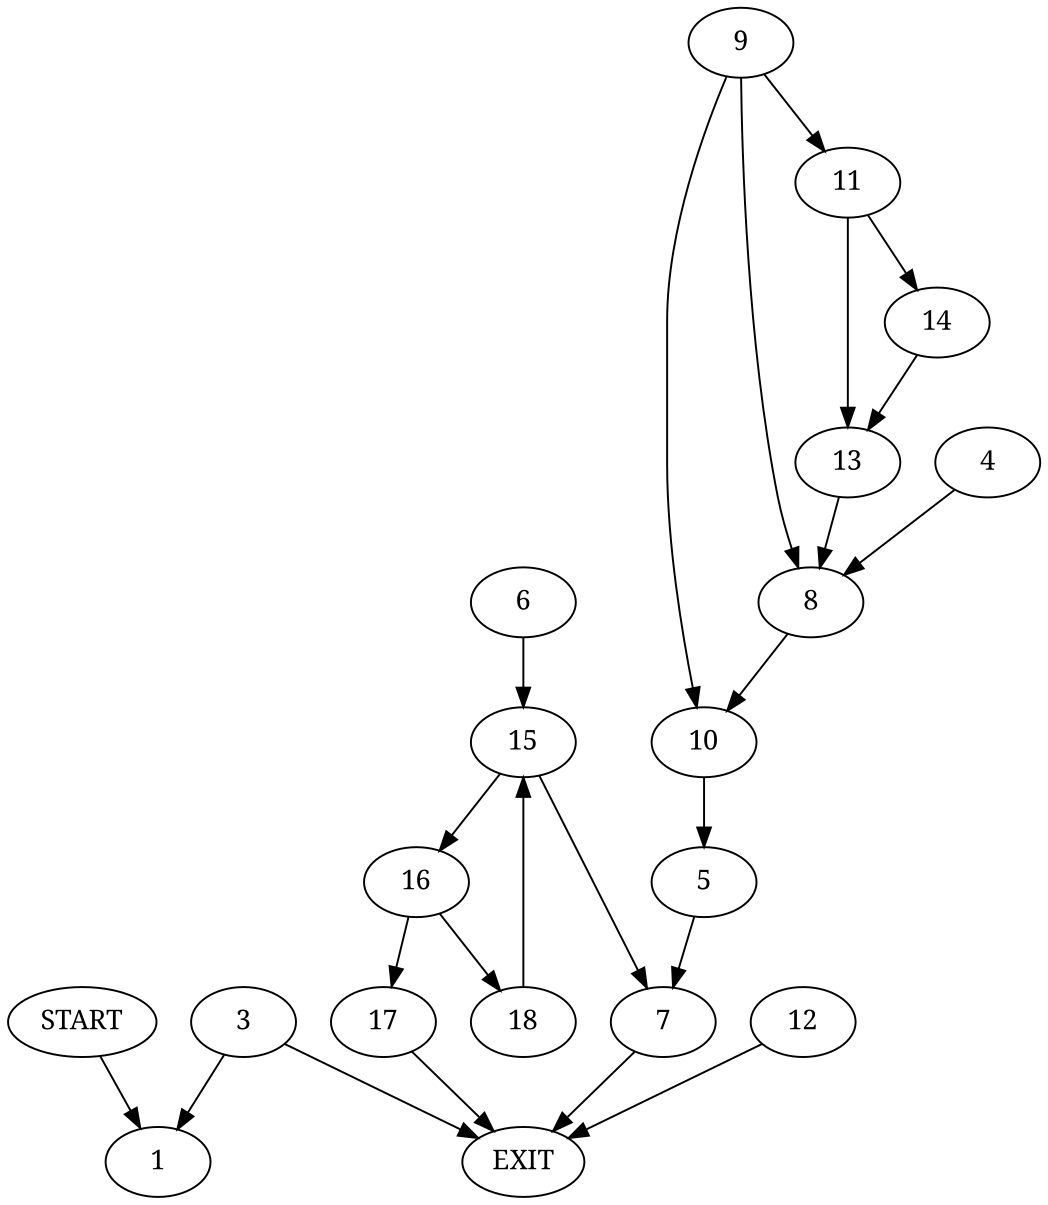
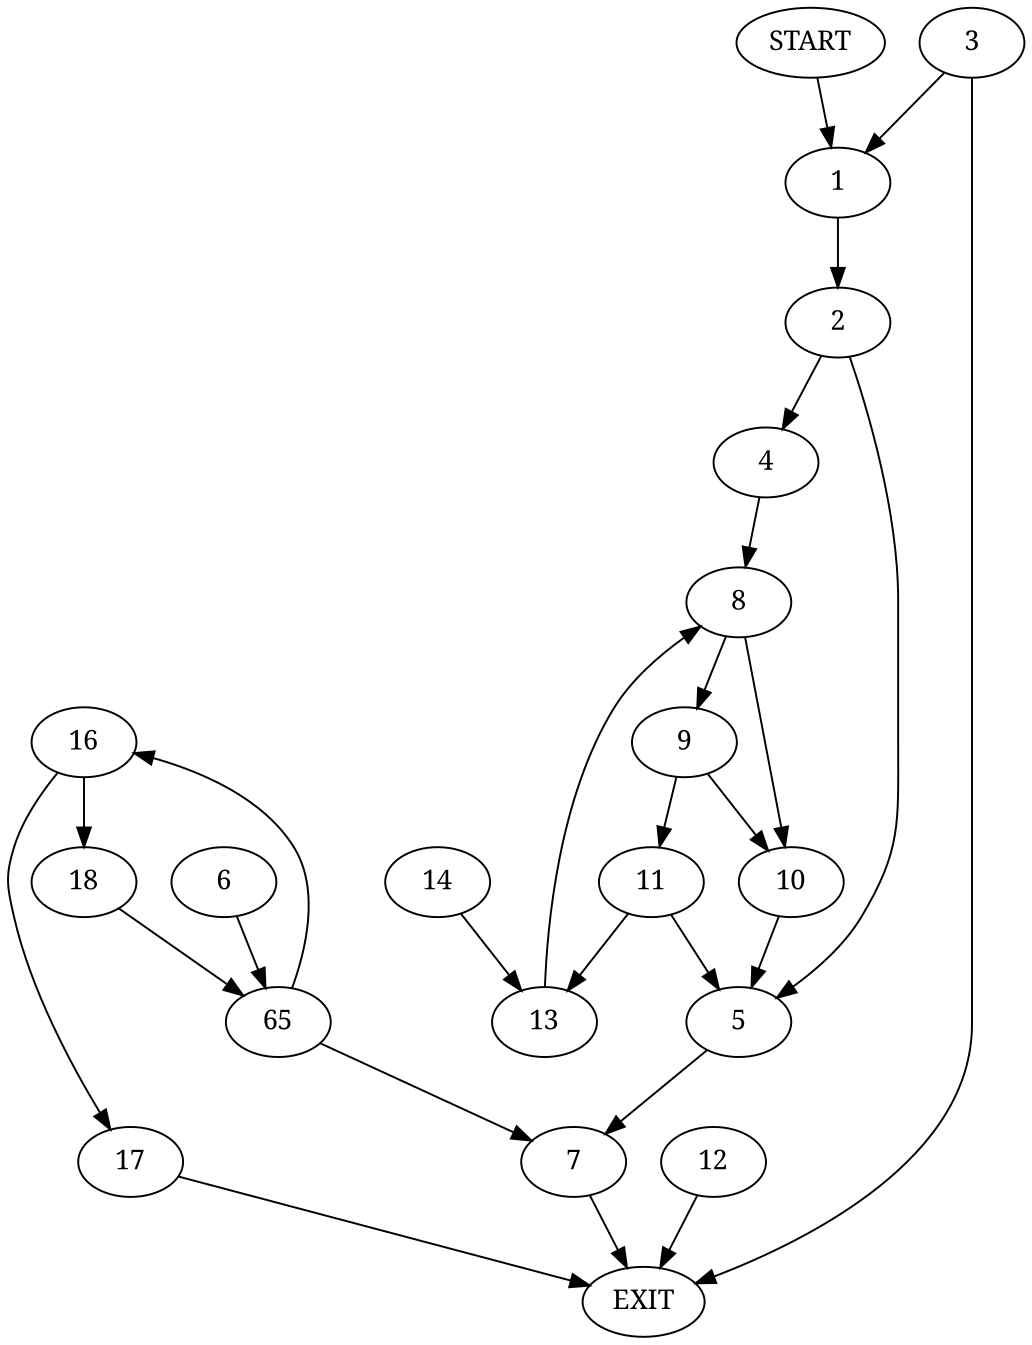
(887, 244) -> (690, 944)
(753, 315) -> (715, 663)
none -> (838, 323)
(523, 742) -> (278, 1022)
